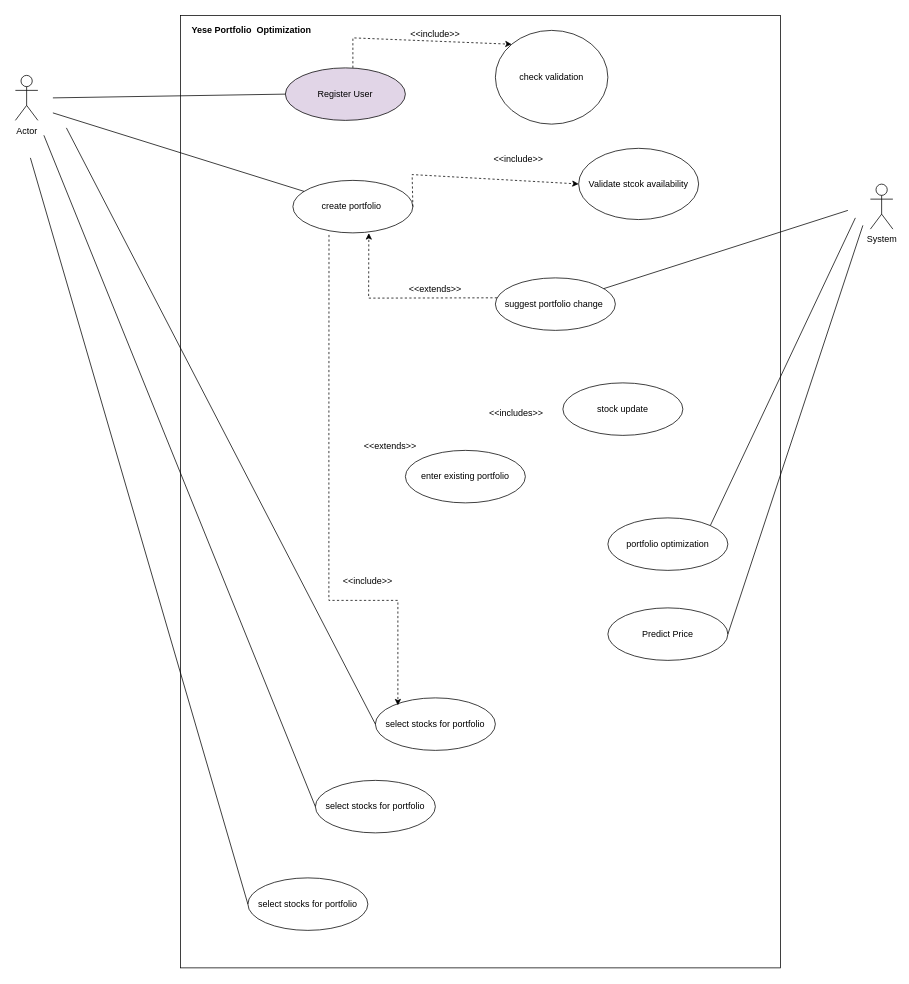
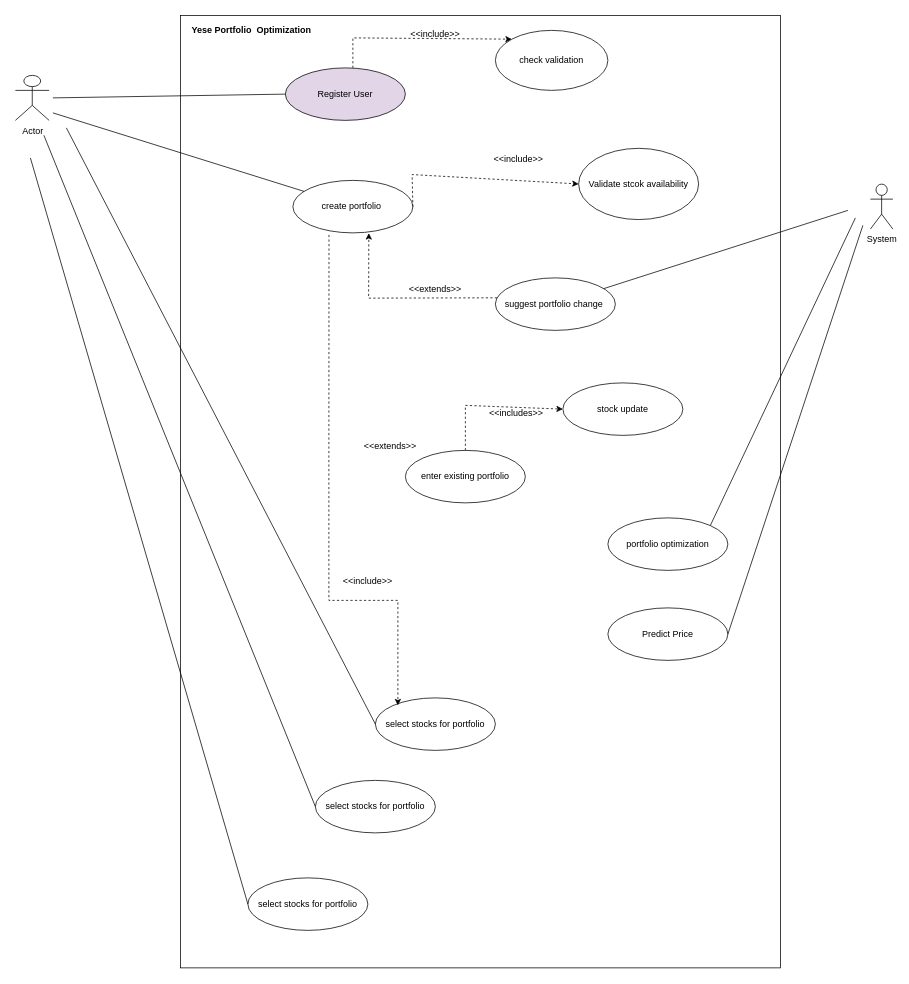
(552, 77) -> (552, 60)
(27, 98) -> (32, 98)
none -> (465, 422)
